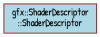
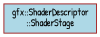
(50, 19) -> (50, 19)
